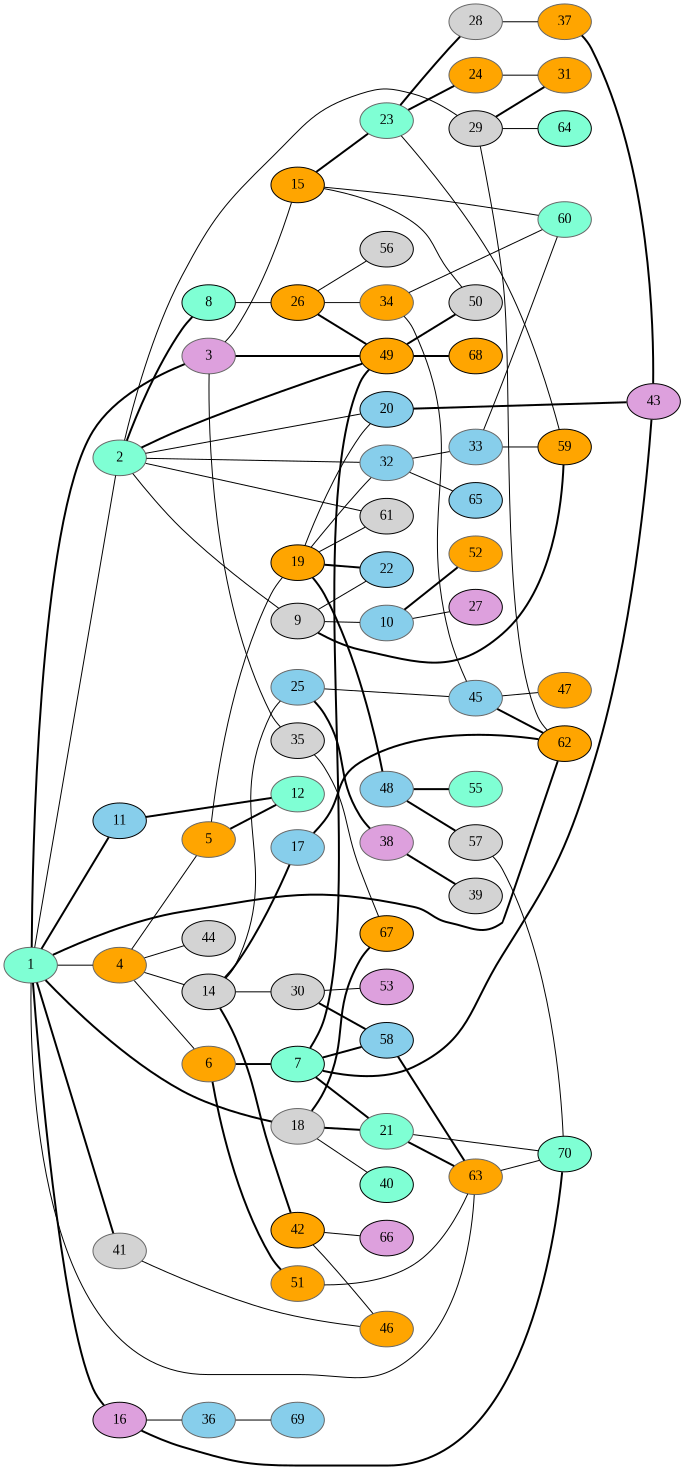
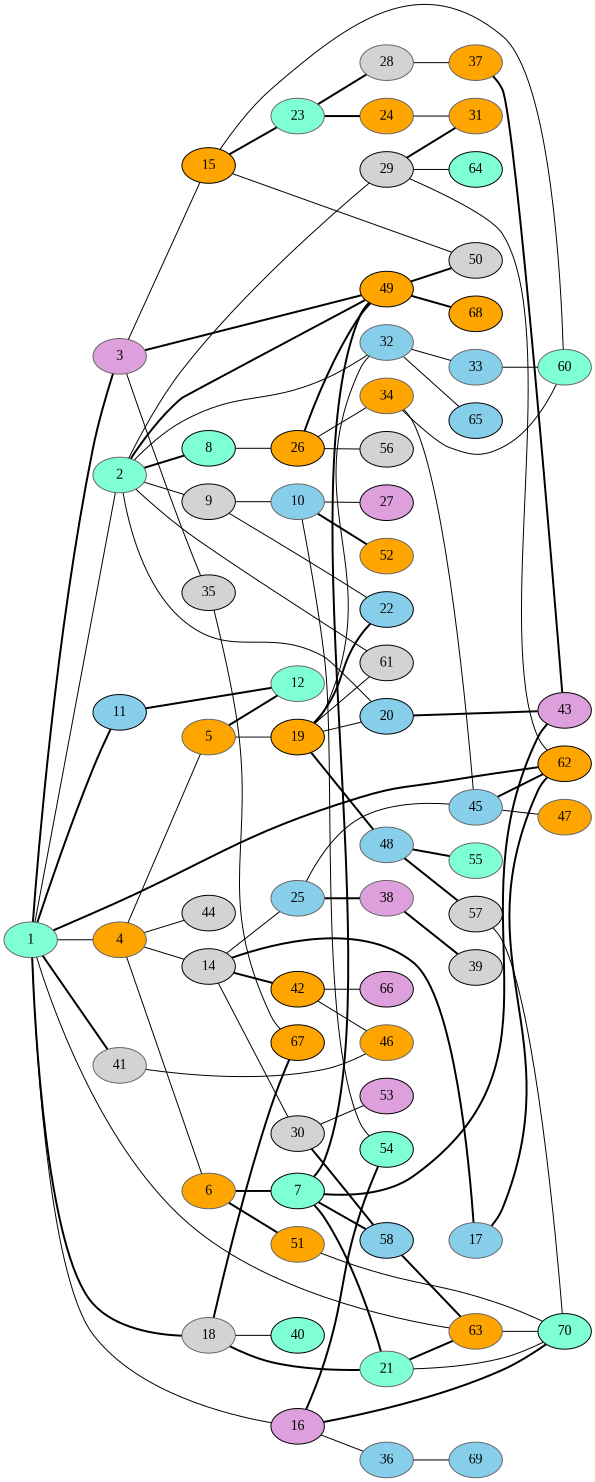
(565, 447) -> none
none -> (387, 1149)
(49, 1155) -> (66, 1264)
(413, 1265) -> (444, 1288)
